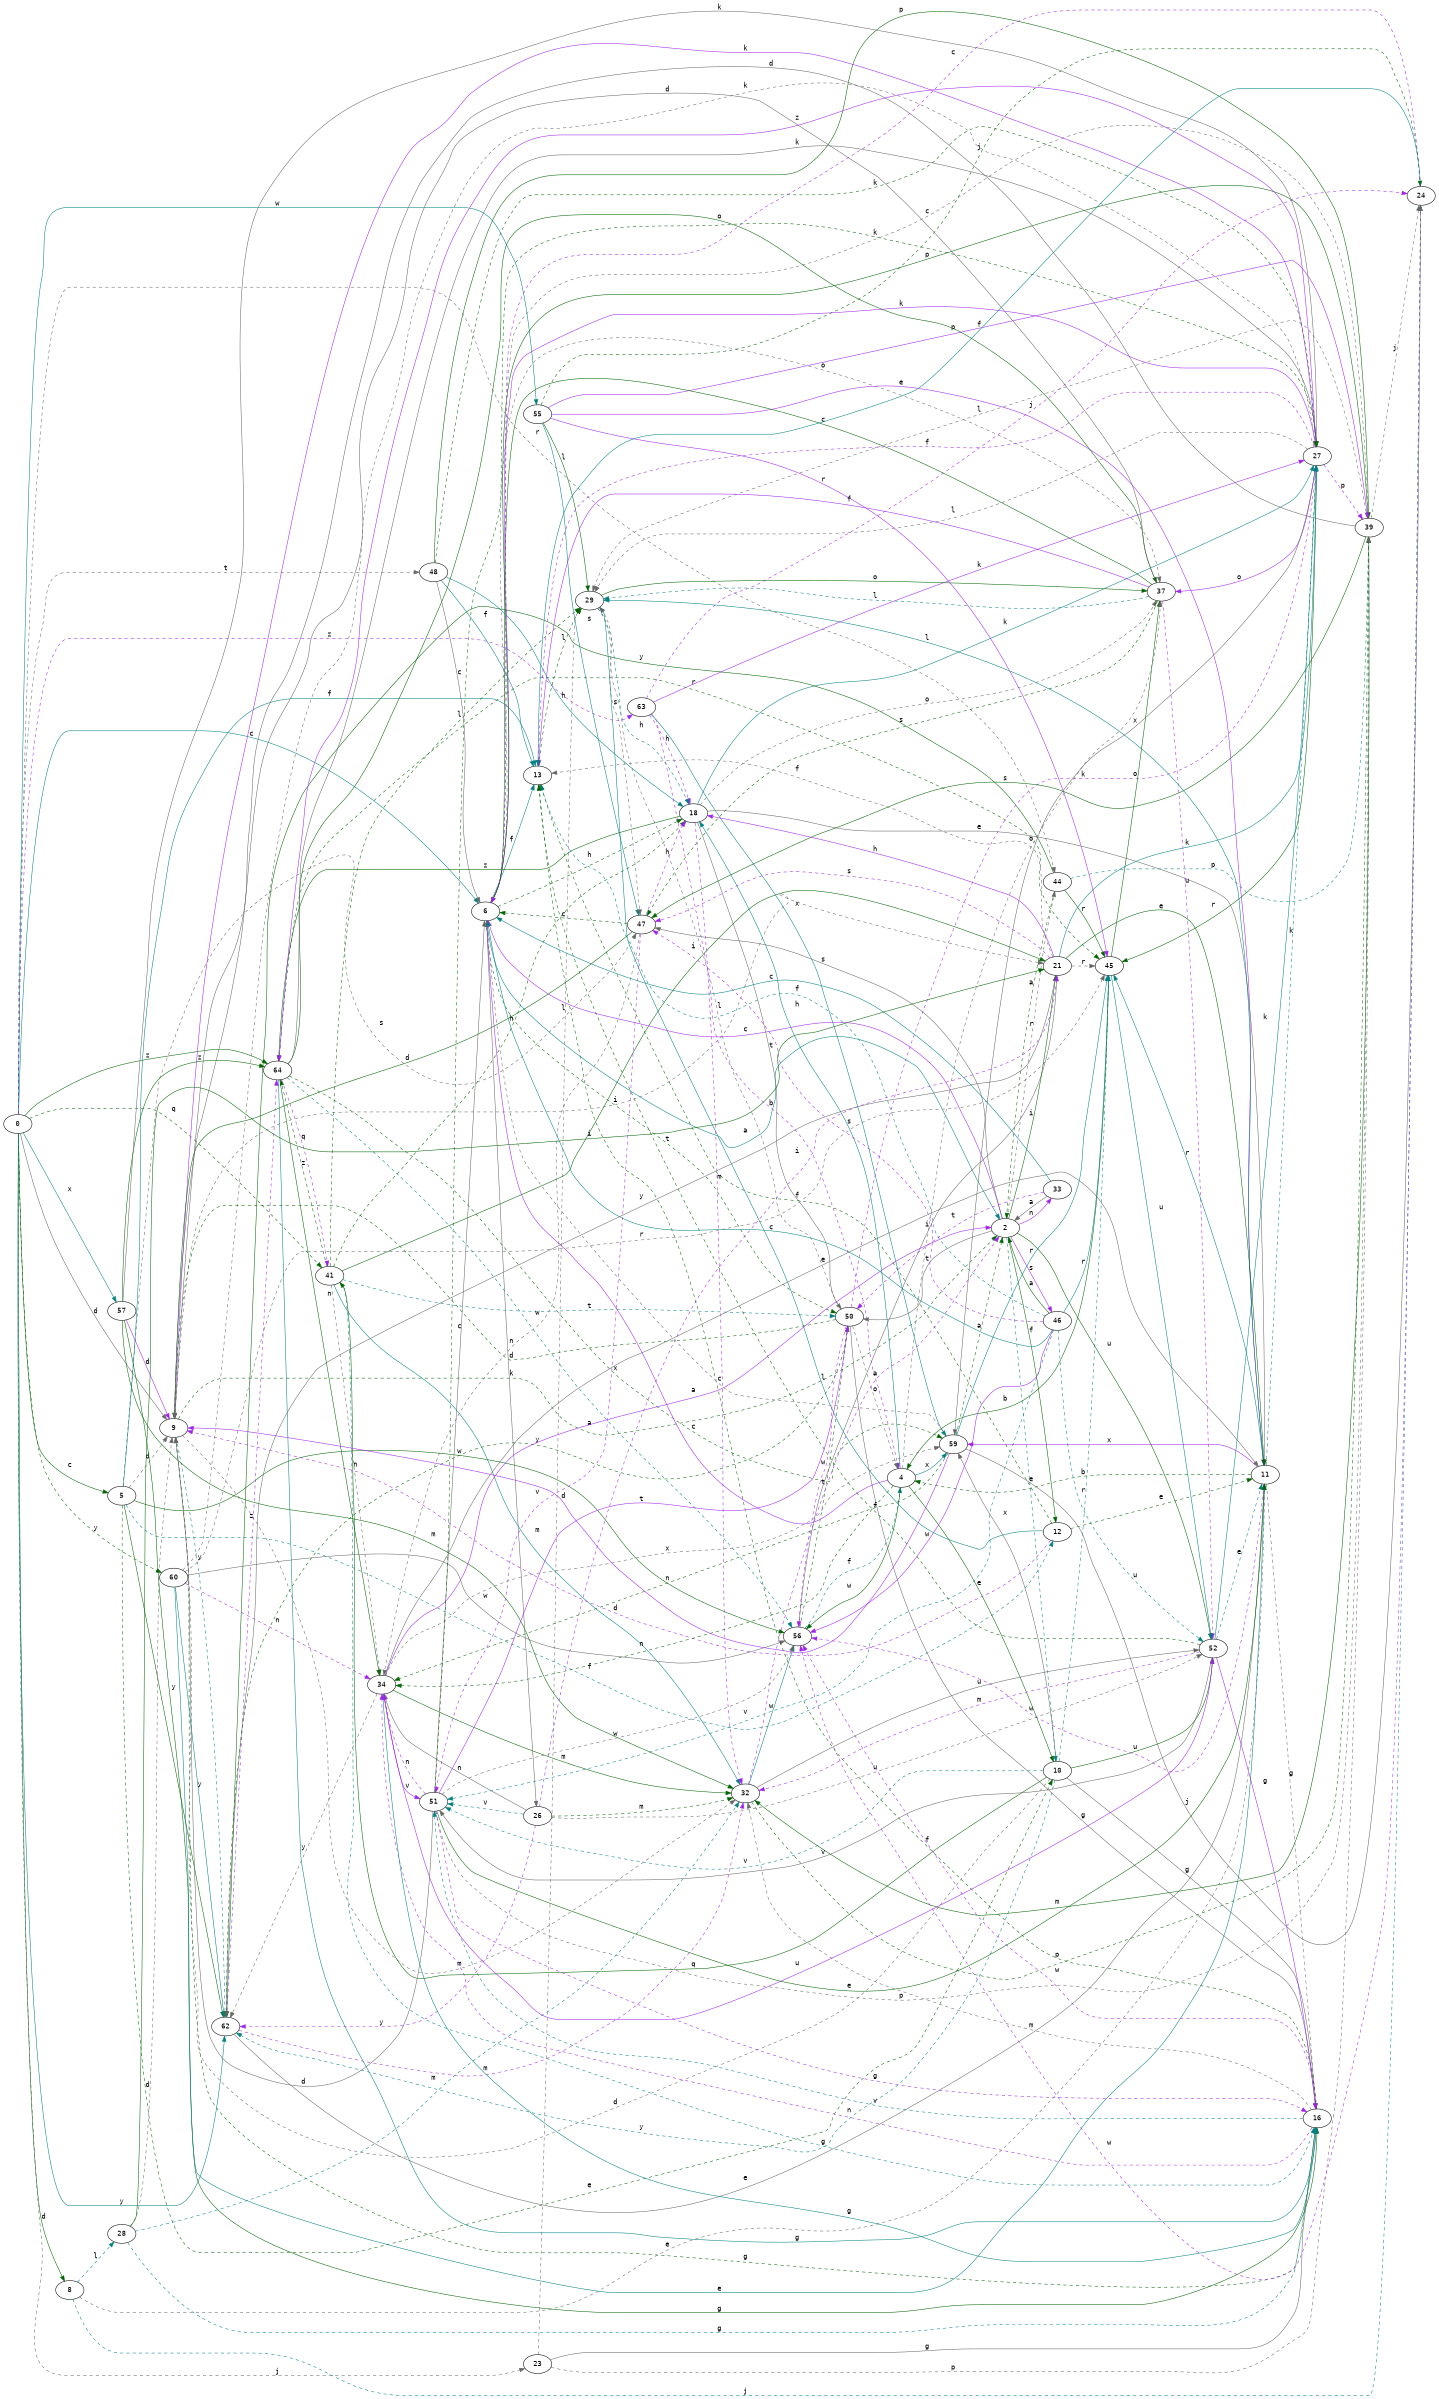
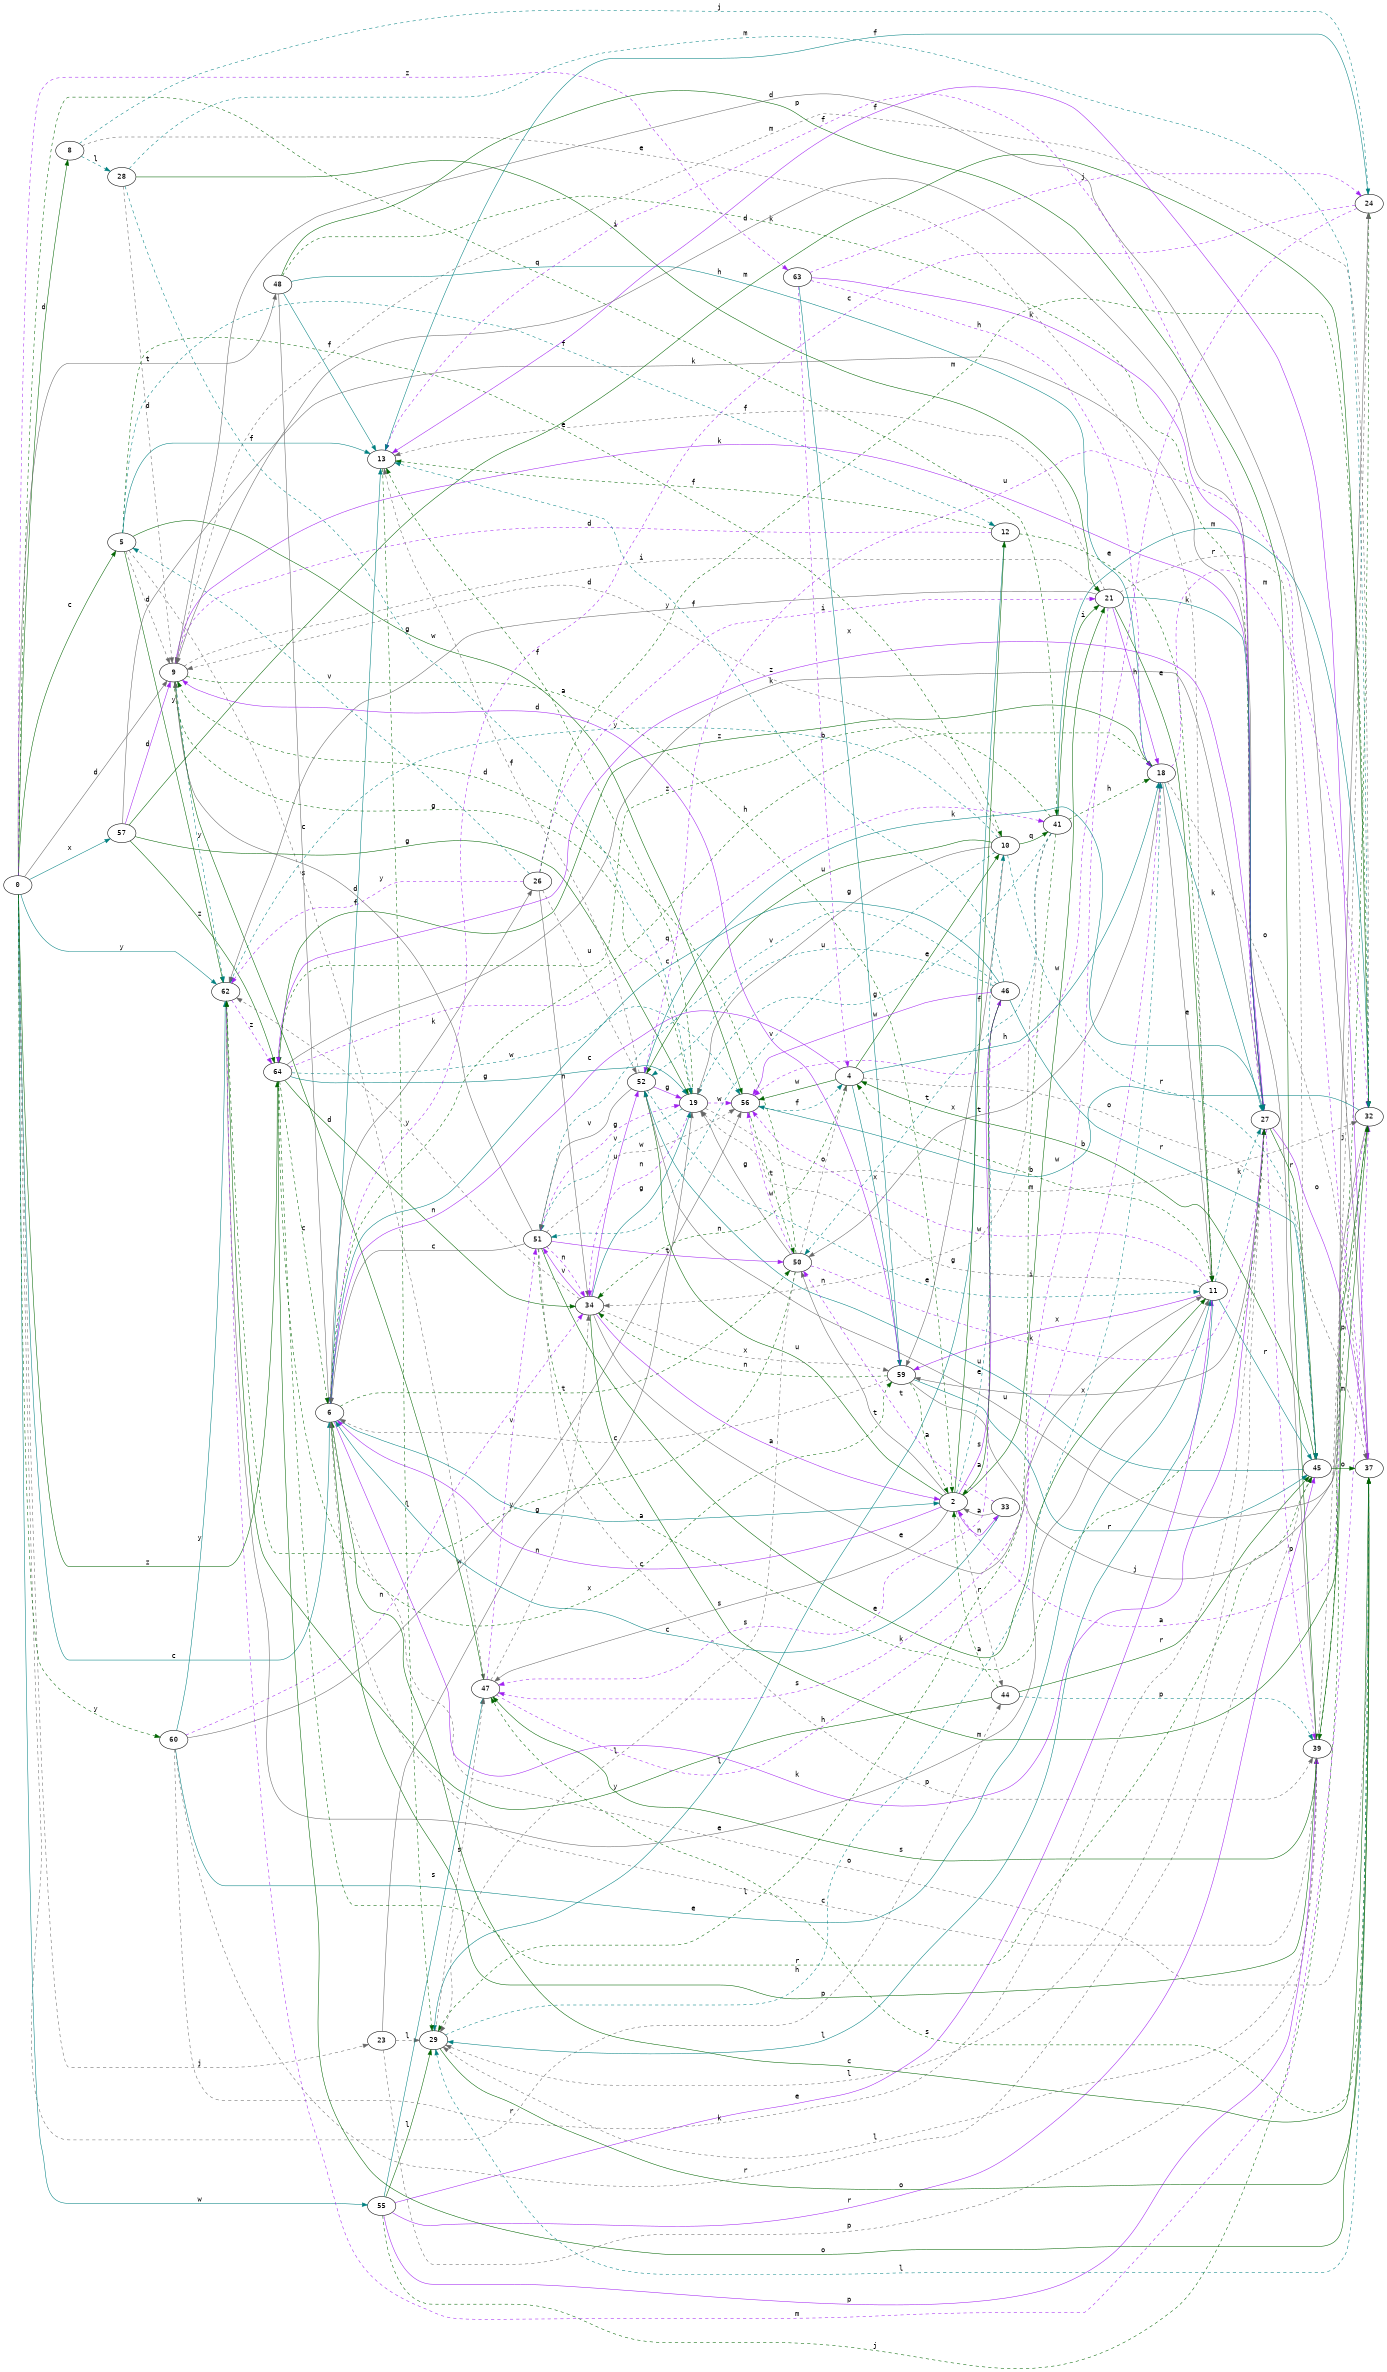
(36, 664) -> (43, 418)
(572, 919) -> (303, 1240)
(895, 1306) -> none
(771, 1362) -> (513, 774)
(977, 1706) -> none
(488, 1809) -> (341, 702)
(1317, 2118) -> (694, 1103)
